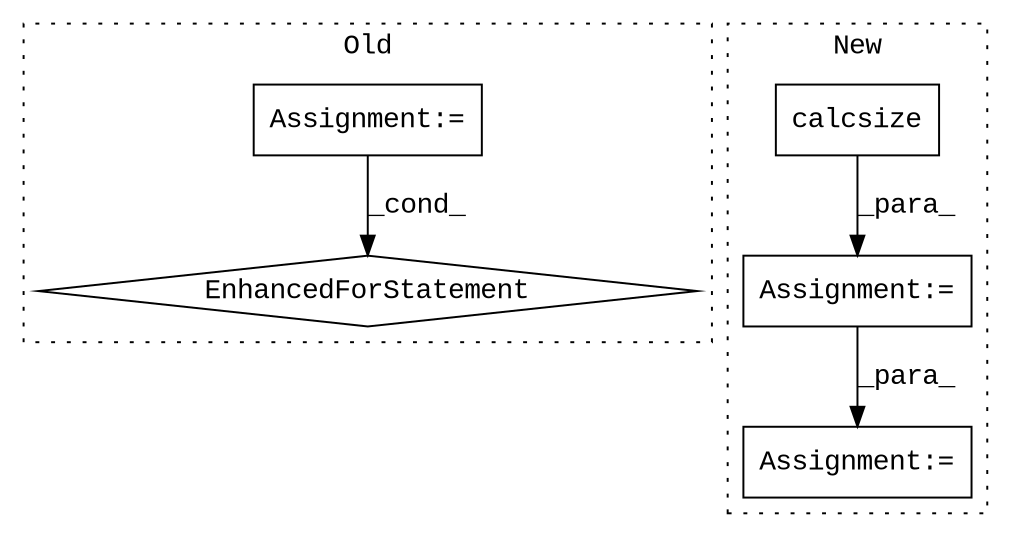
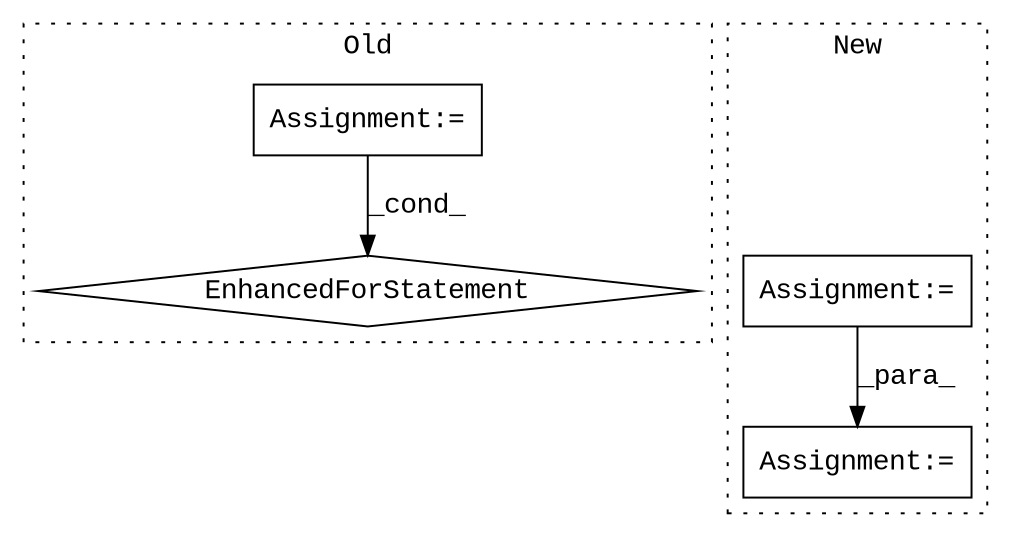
(857, 120) -> none
